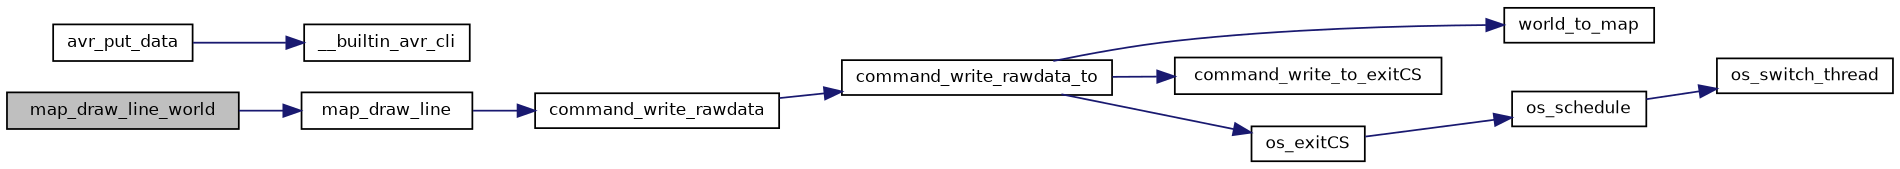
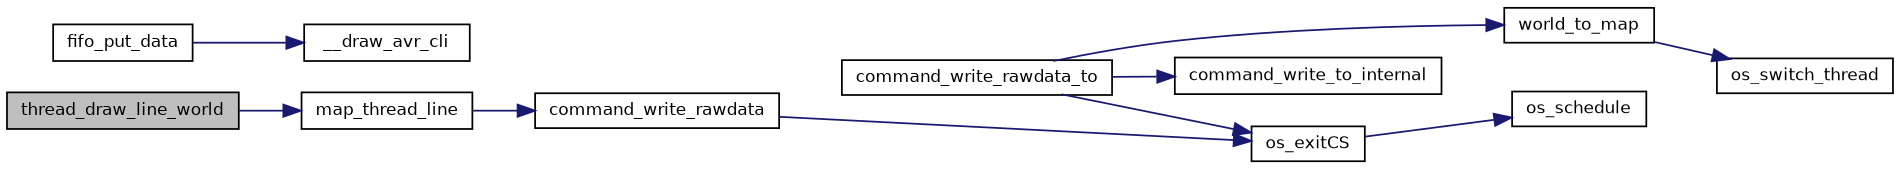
(123, 43) -> (123, 43)
(387, 43) -> (387, 43)
(1308, 76) -> (1308, 76)
(1673, 95) -> (1683, 49)
(802, 96) -> (1006, 128)
(123, 111) -> (123, 111)
(387, 111) -> (387, 111)
